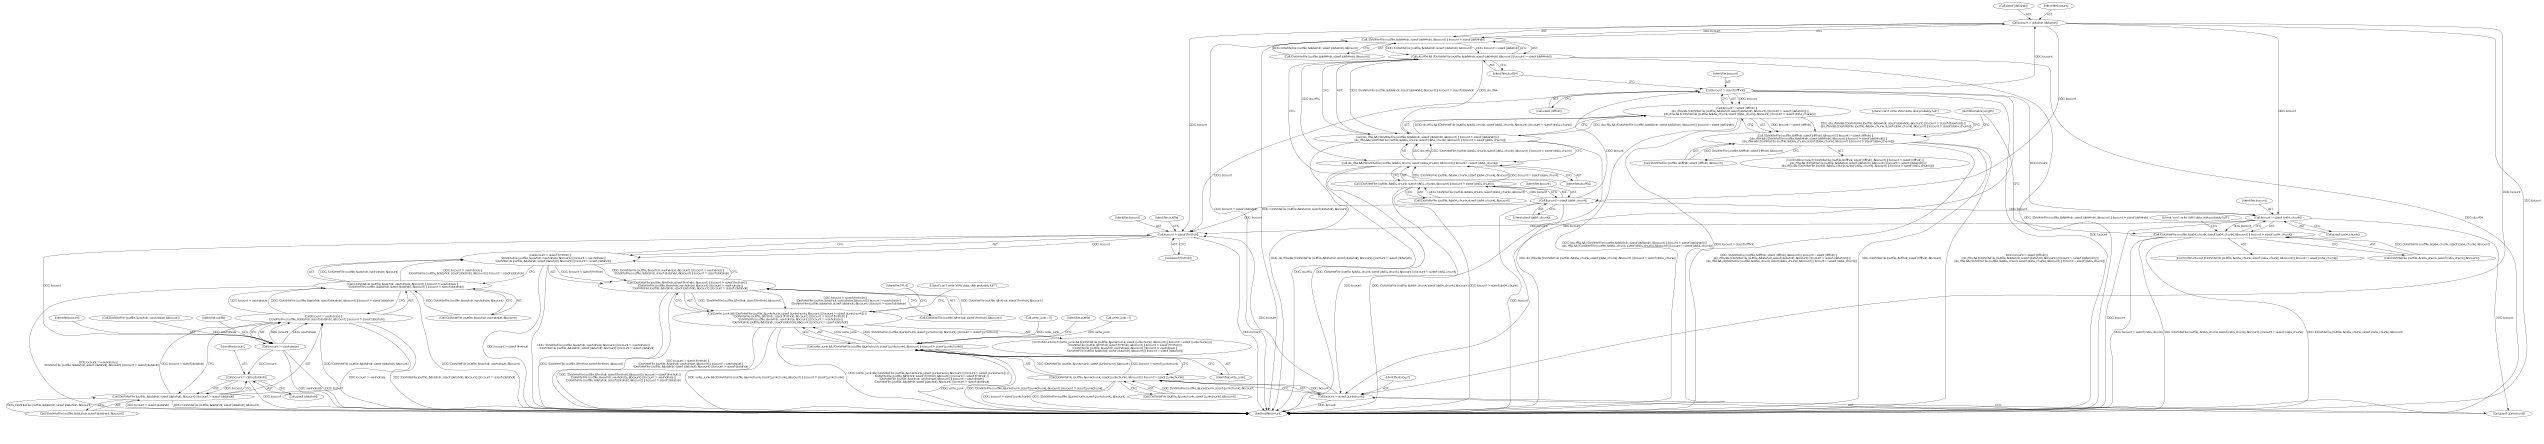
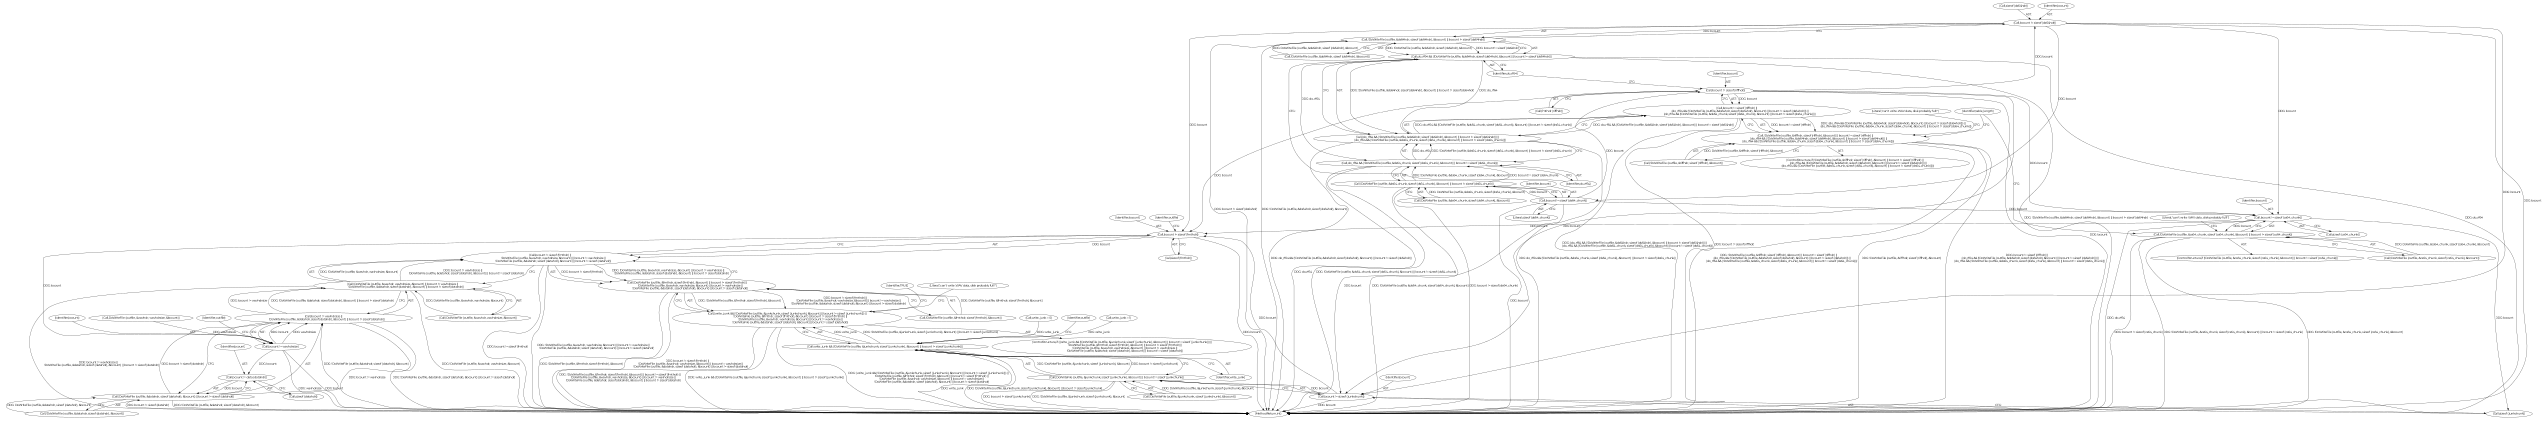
(2035, 23) -> (2035, 23)
(1549, 111) -> (1549, 111)
(1365, 205) -> none
(2116, 318) -> (2116, 318)
(742, 412) -> none
